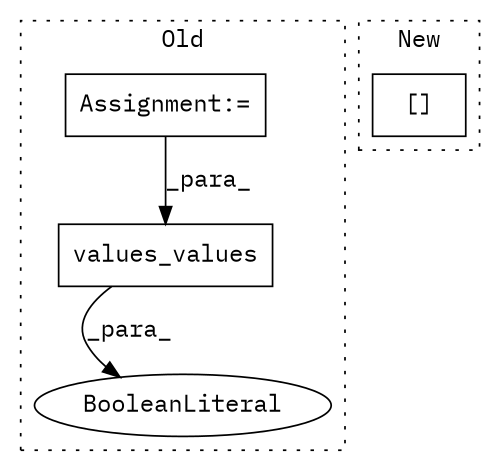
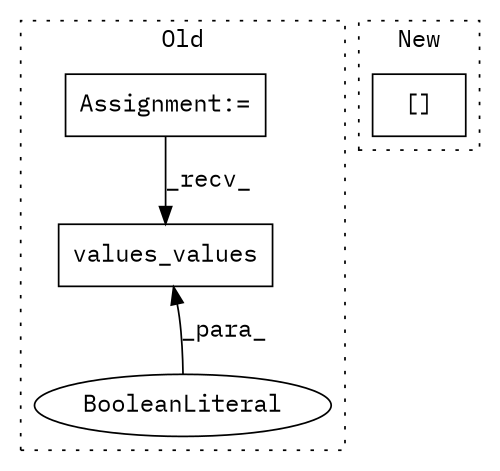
(209, 180) -> (209, 180)
(83, 325) -> (182, 339)
